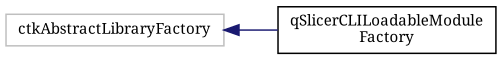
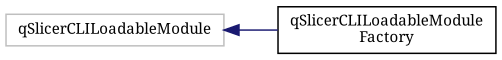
(115, 30) -> (115, 30)
